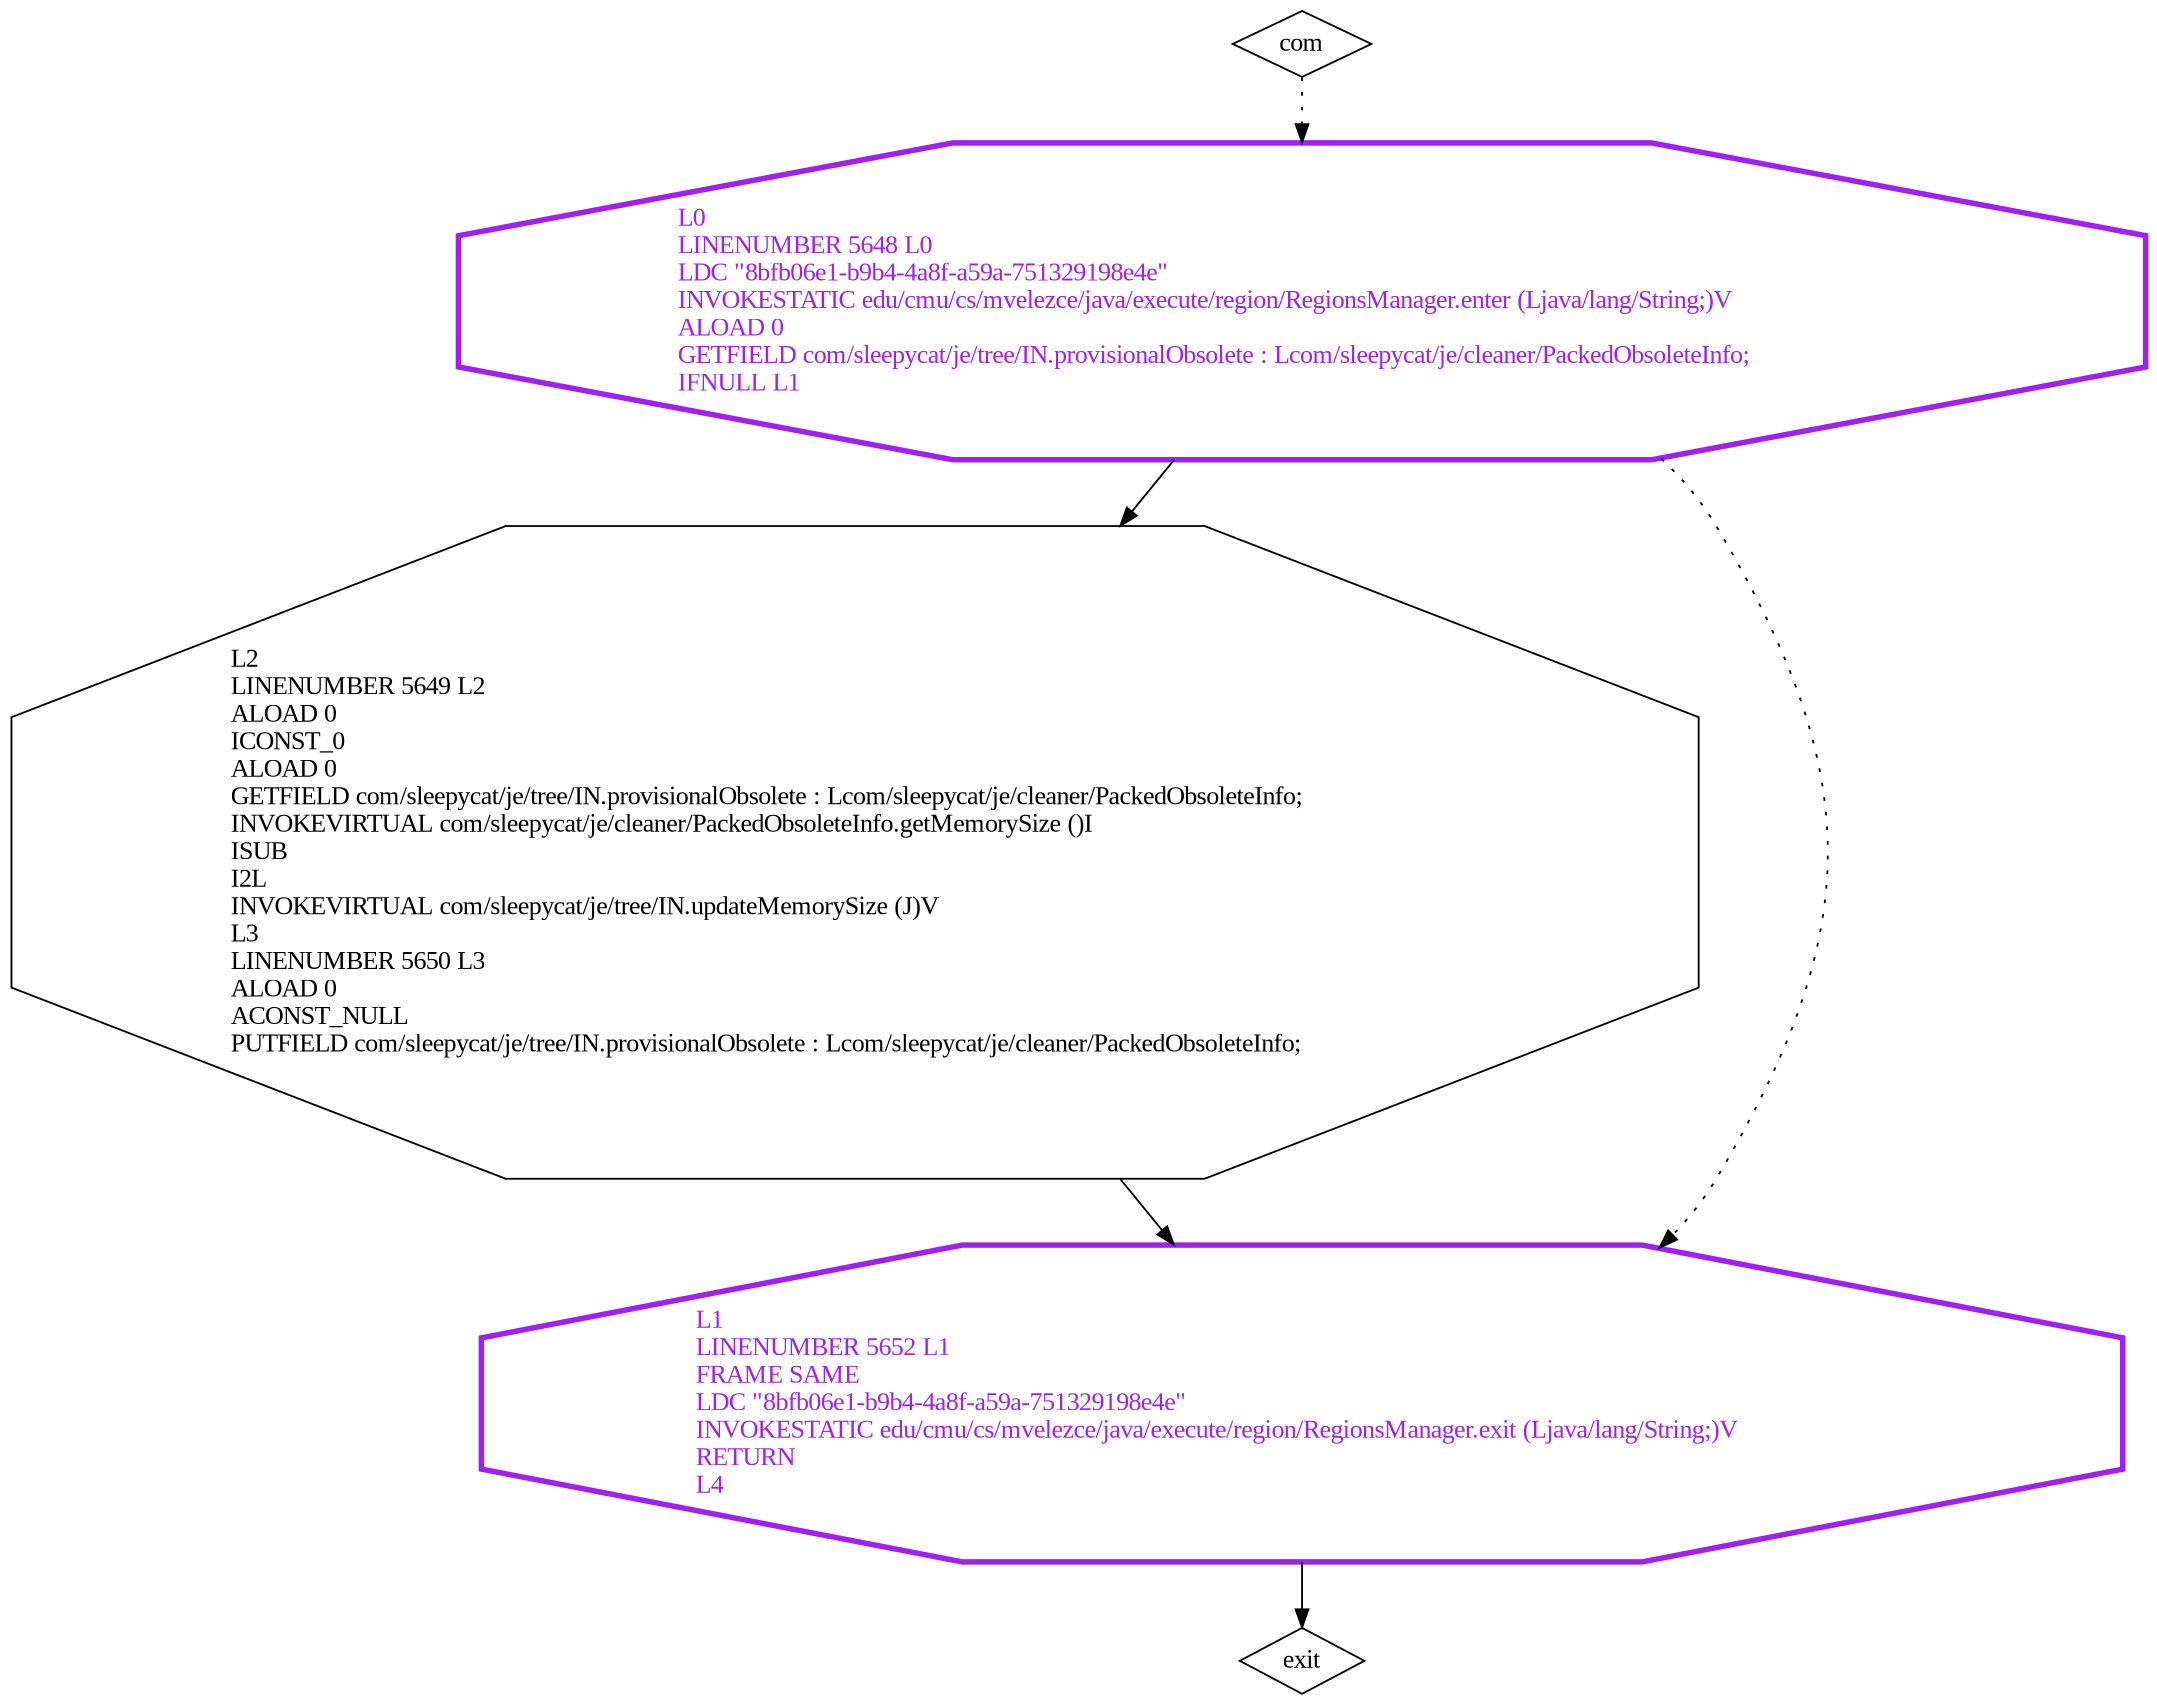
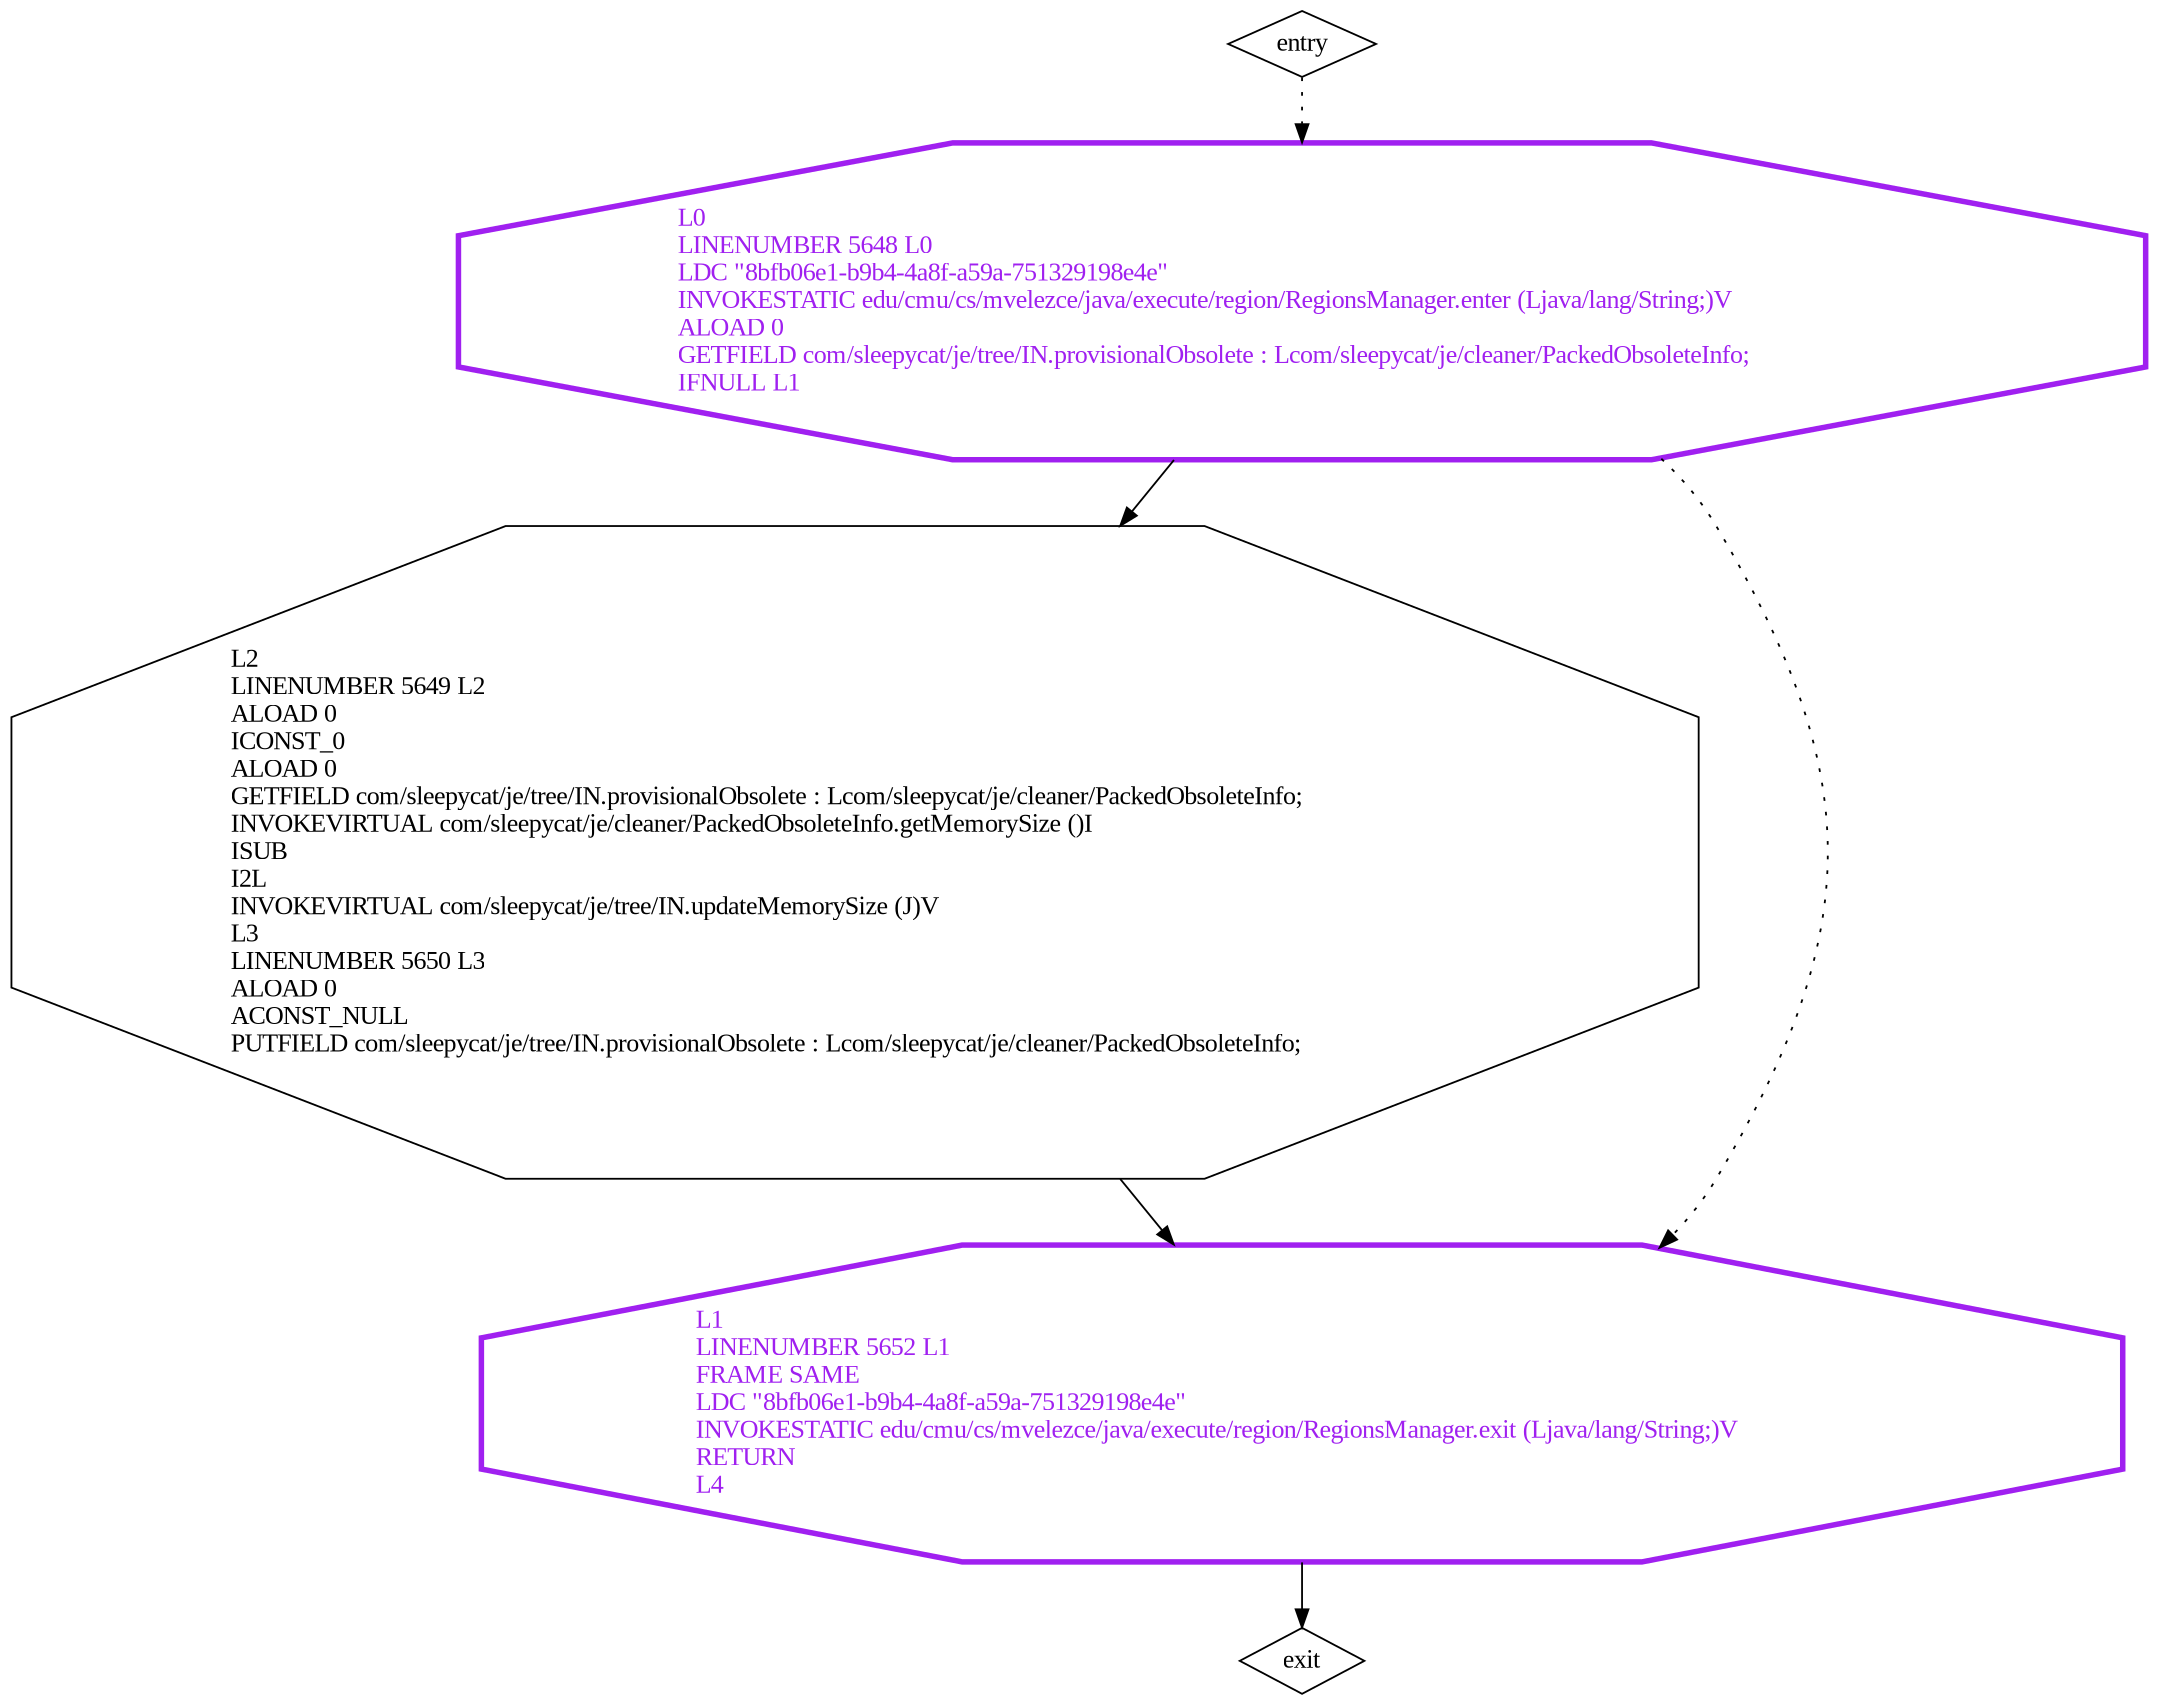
(1302, 44) -> (1302, 44)
